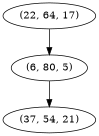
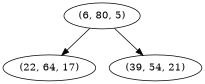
(49, 38) -> (78, 39)
(49, 120) -> (156, 68)
